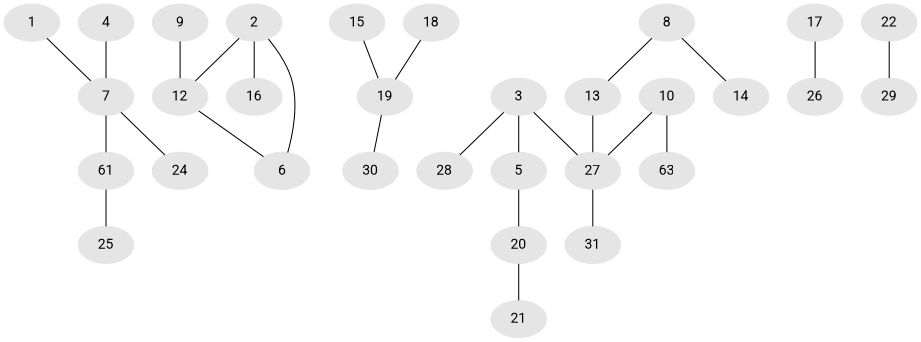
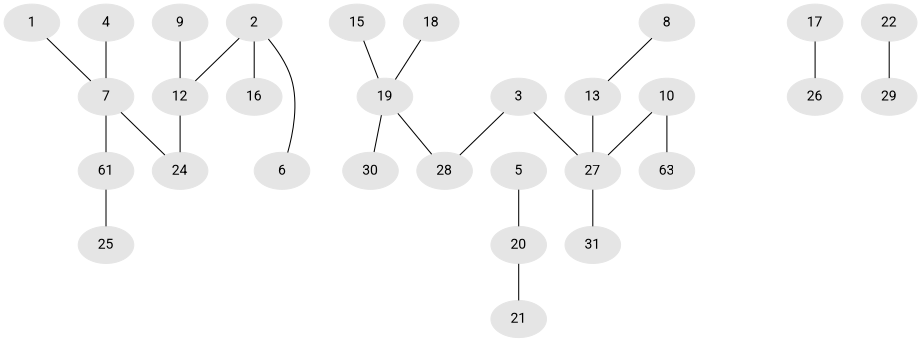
(741, 97) -> none
(231, 134) -> (180, 134)
none -> (415, 134)
(519, 134) -> none
